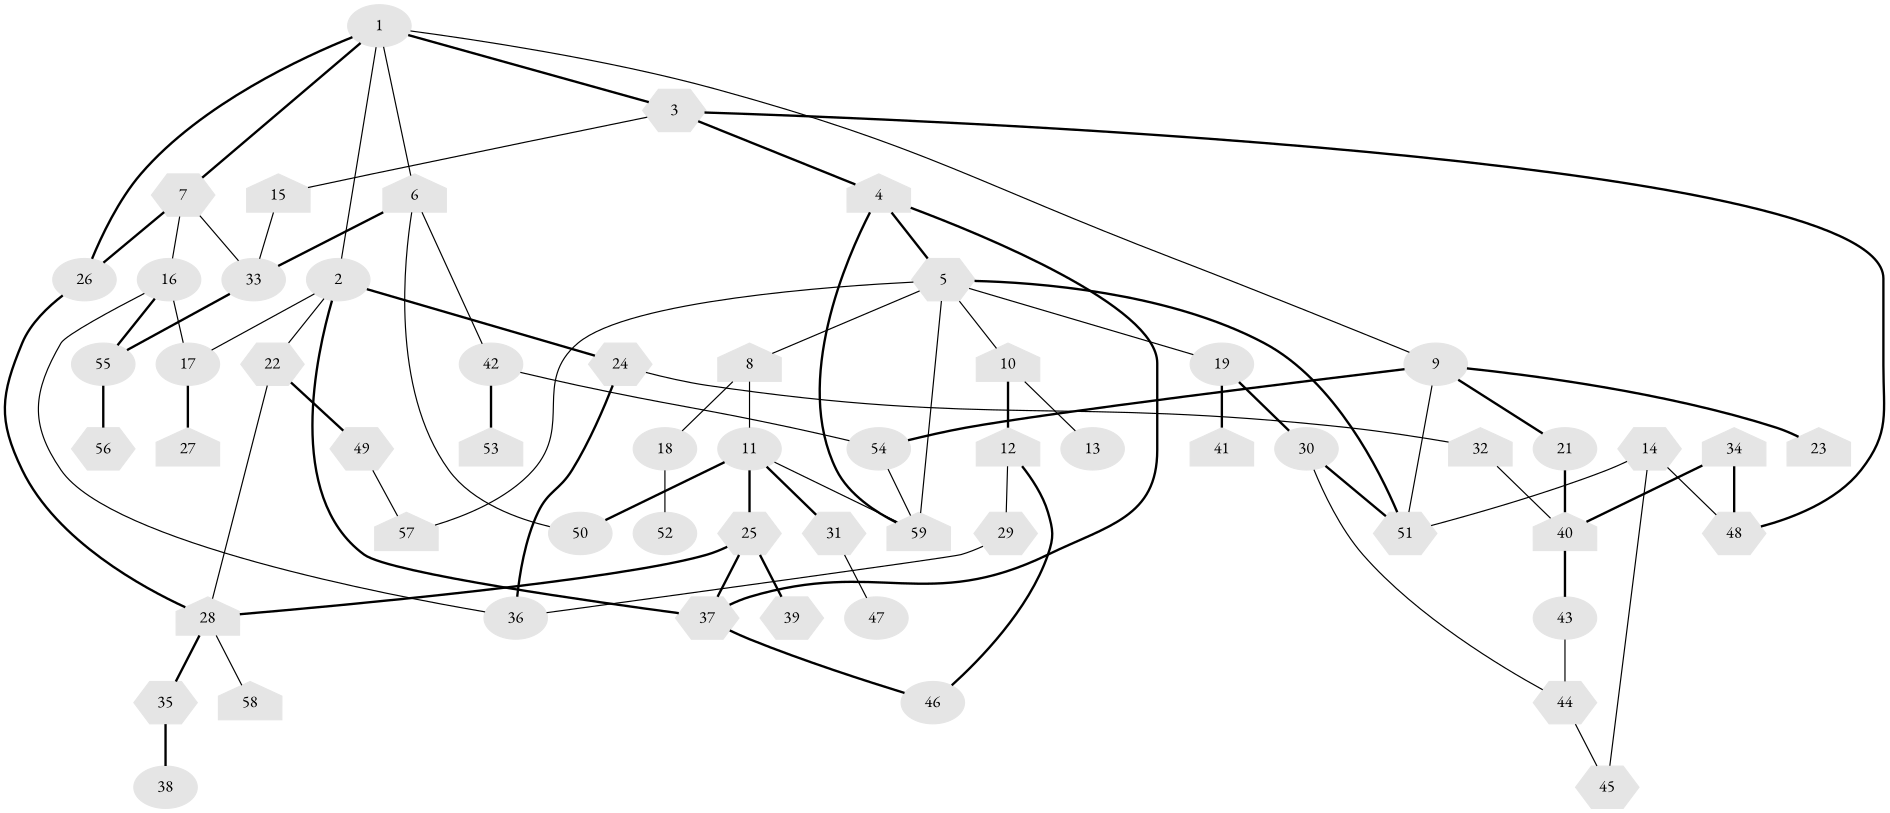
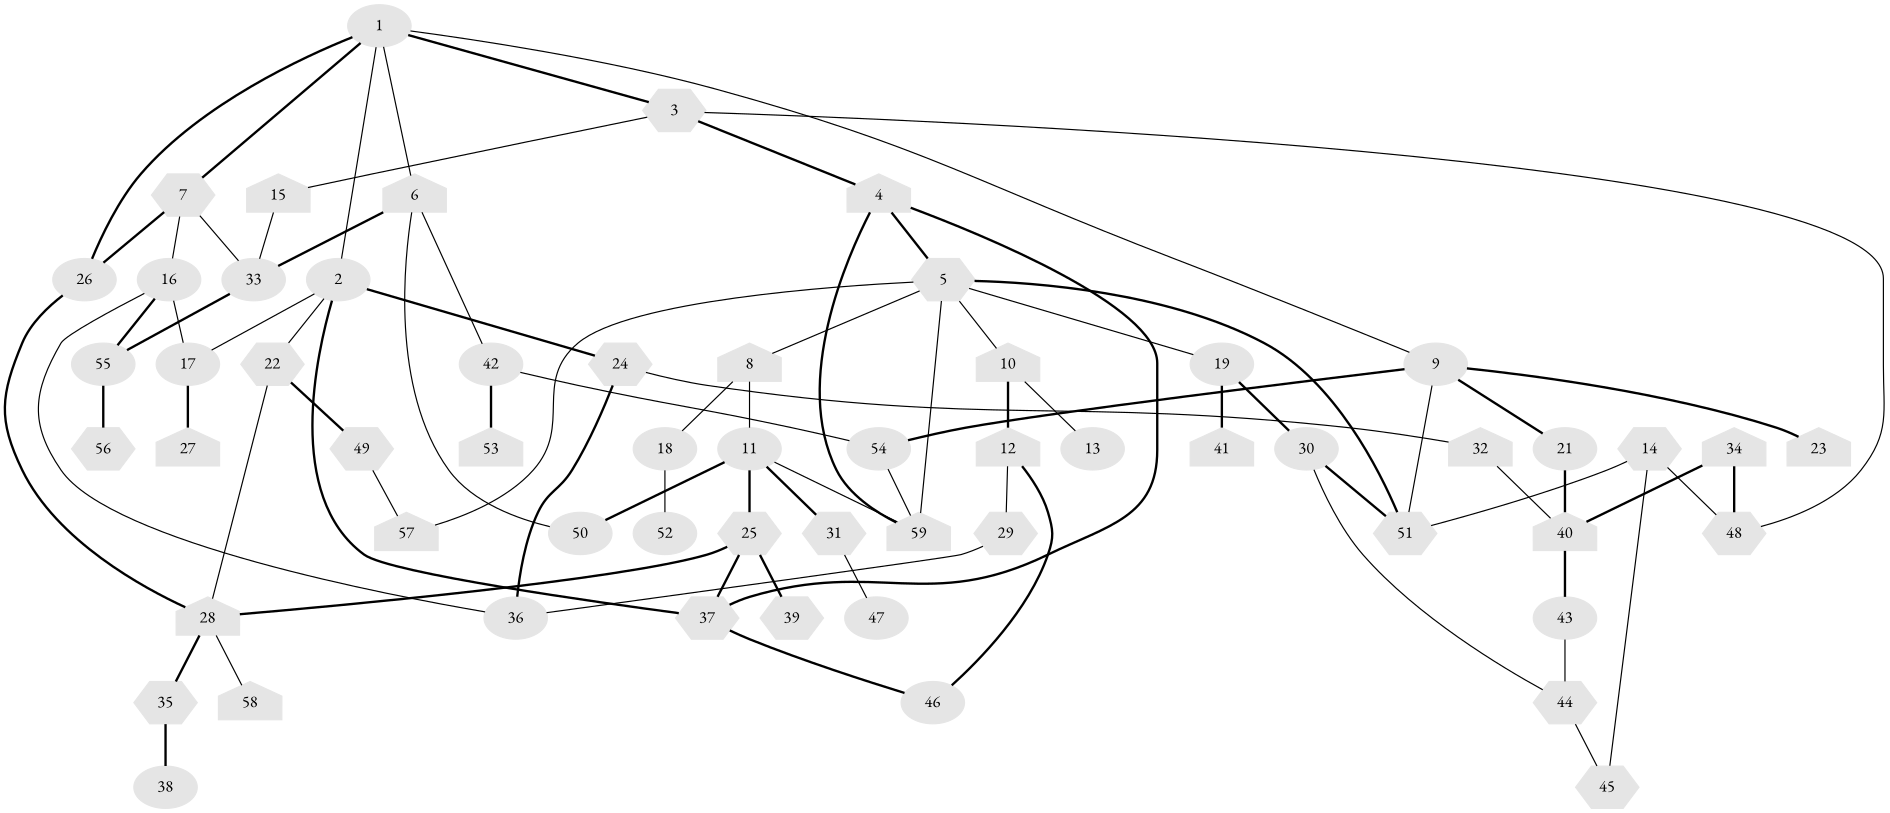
(1463, 163) -> (1463, 163)
